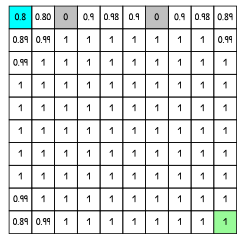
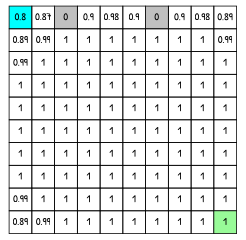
(43, 17) -> (43, 17)
